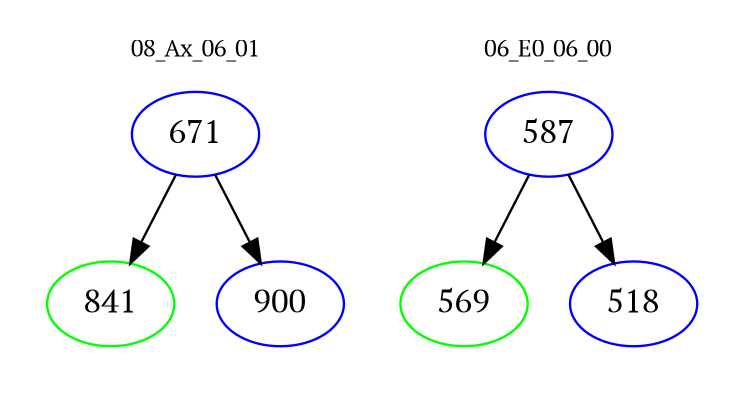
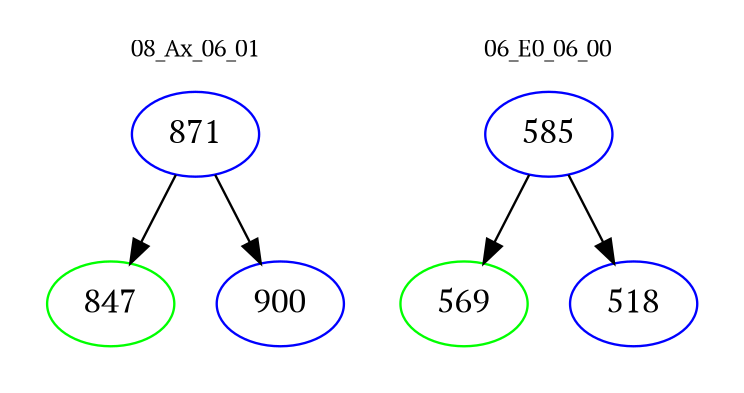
(196, 134) -> (196, 134)
(549, 134) -> (549, 134)
(111, 304) -> (111, 304)
